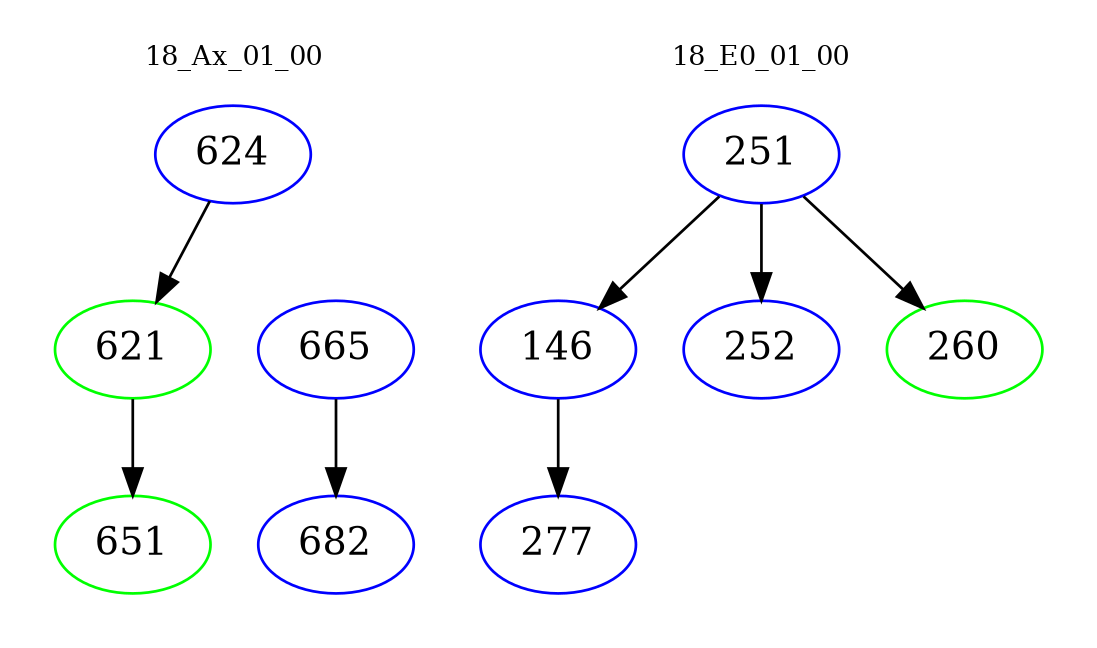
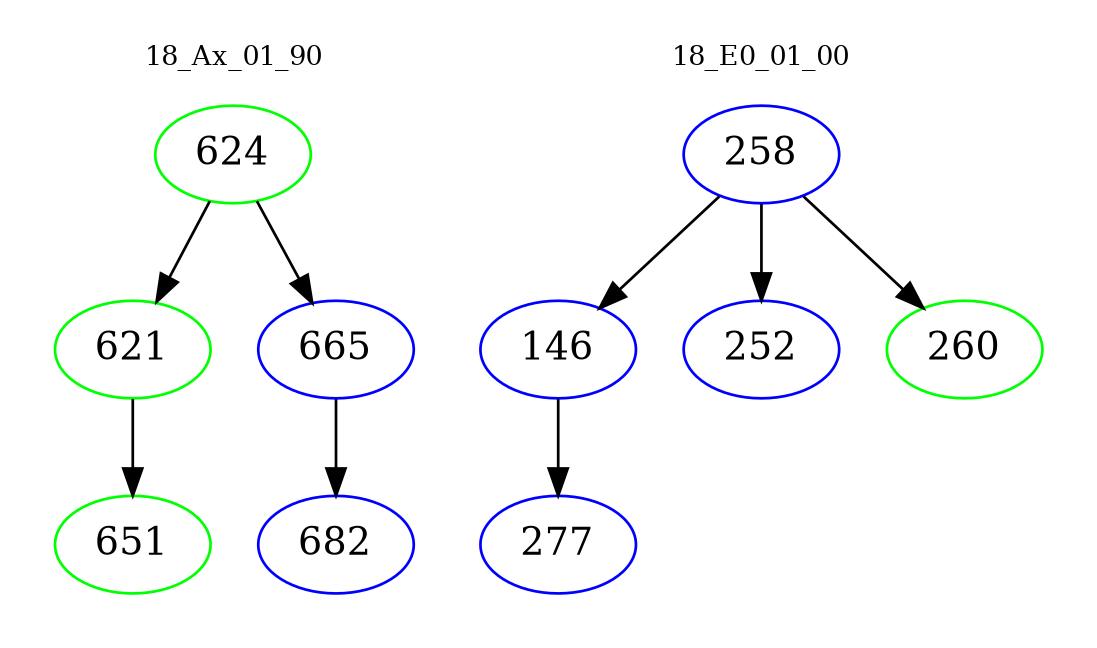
(234, 58) -> (234, 58)
(233, 154) -> (233, 154)
(761, 154) -> (761, 154)
none -> (278, 240)
